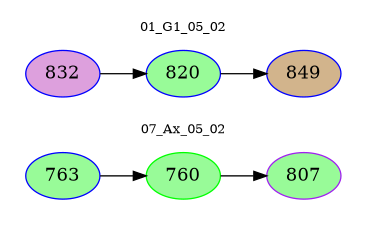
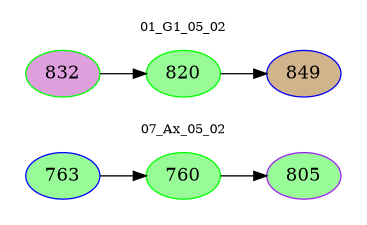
(63, 74) -> (63, 74)
(183, 74) -> (183, 74)
(304, 176) -> (304, 176)
